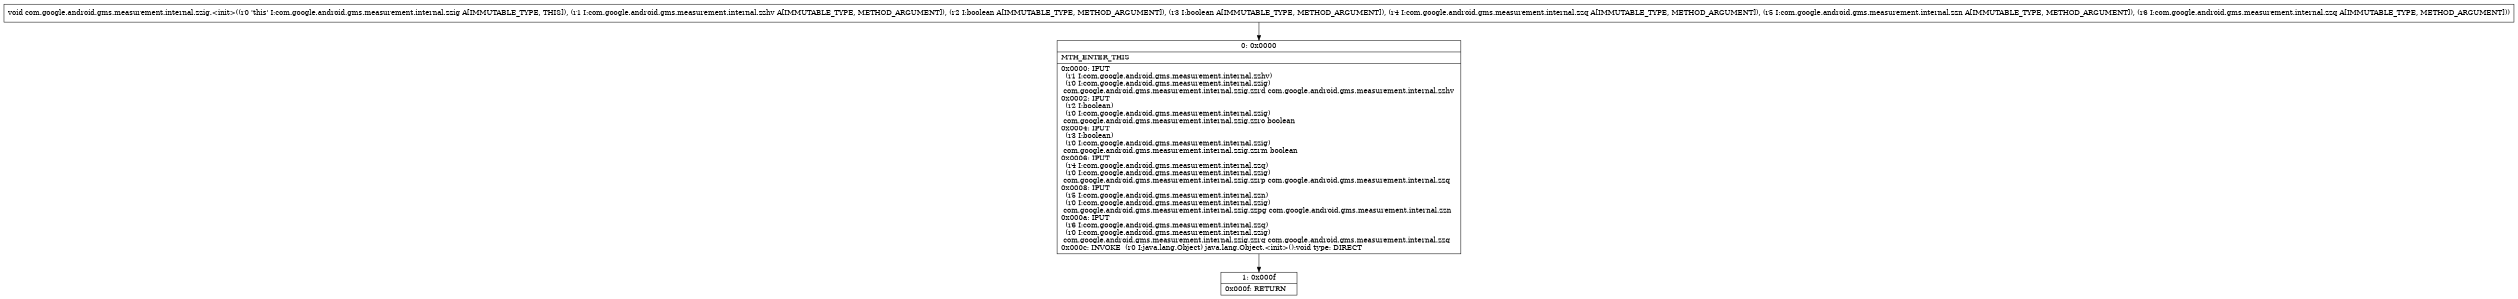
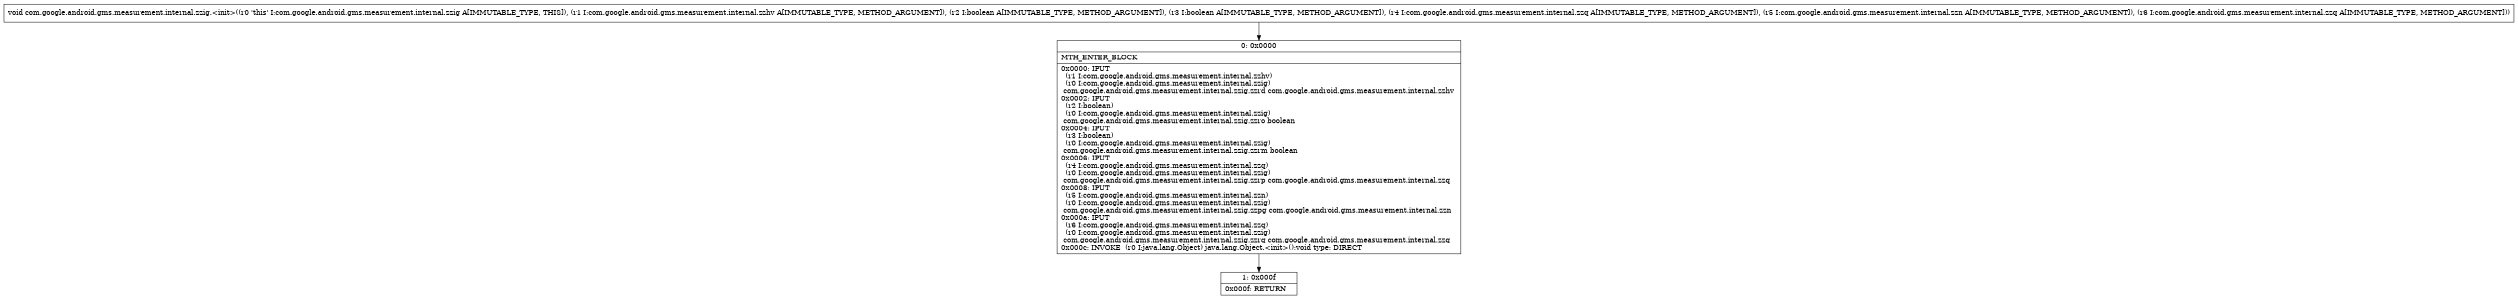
(1095, 57) -> (1099, 57)
